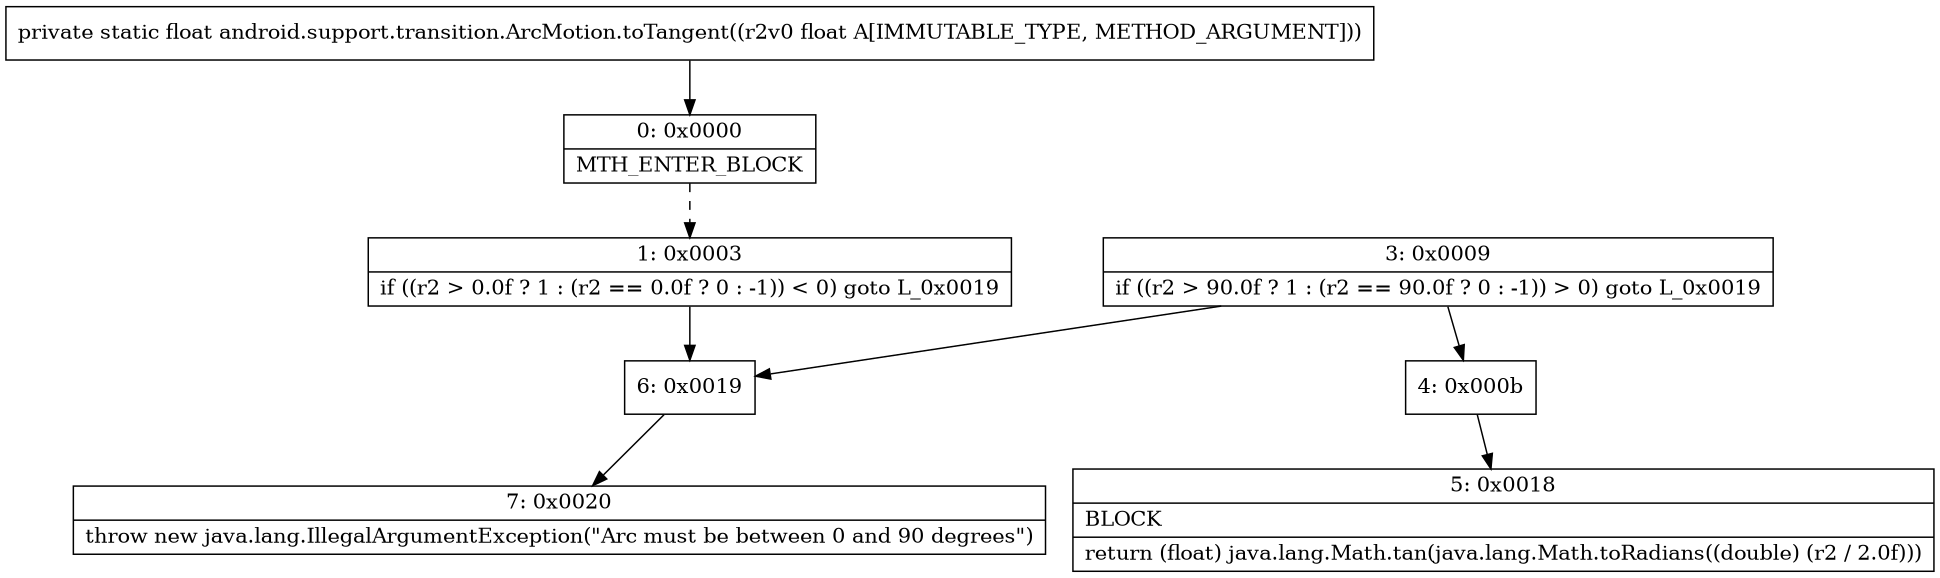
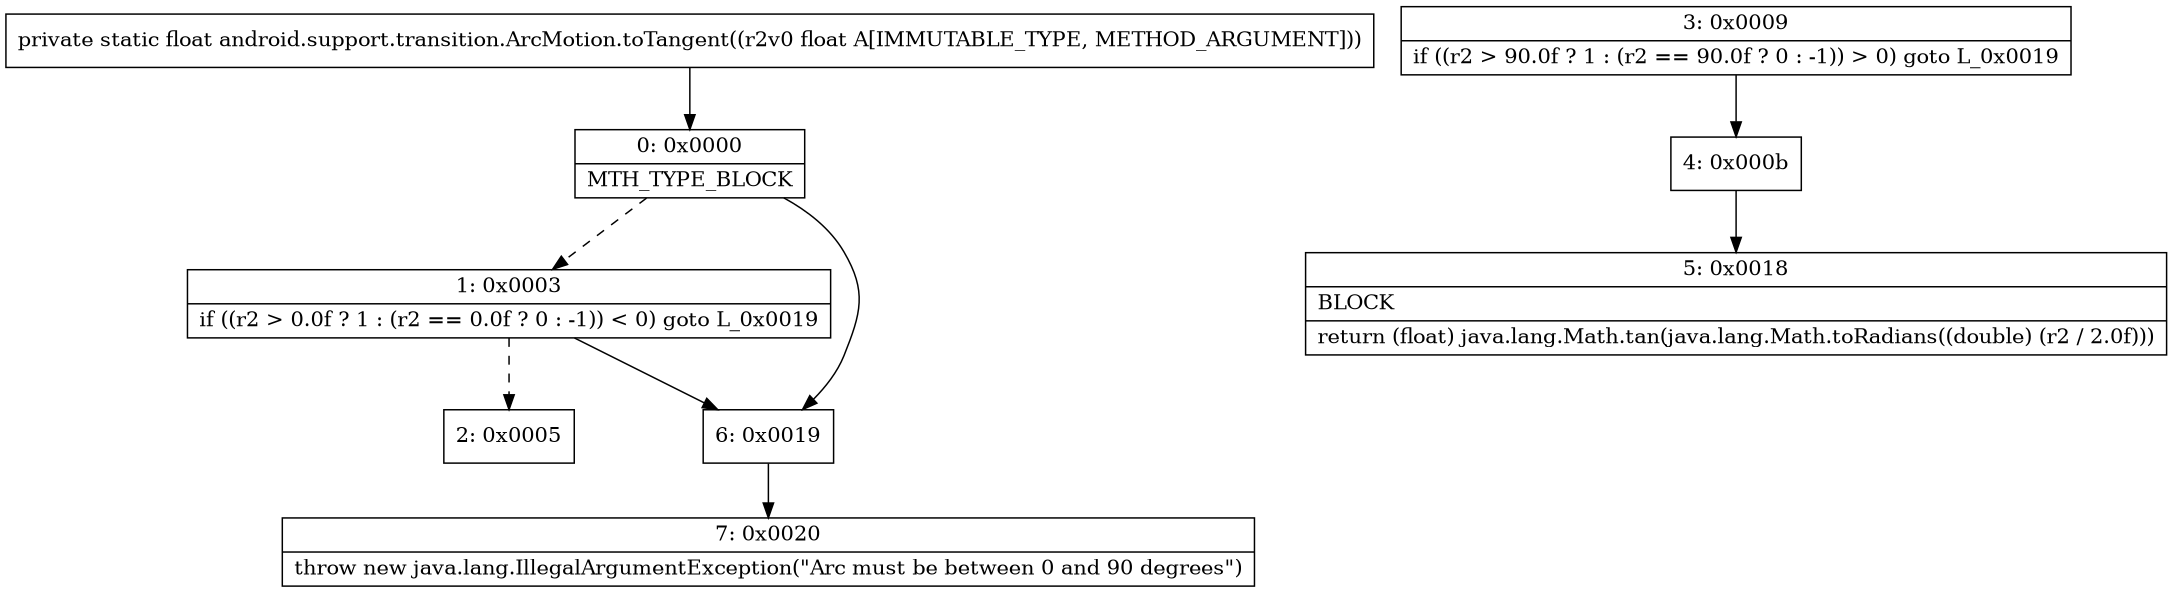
(690, 165) -> (690, 180)
(996, 340) -> (858, 289)
none -> (509, 436)
